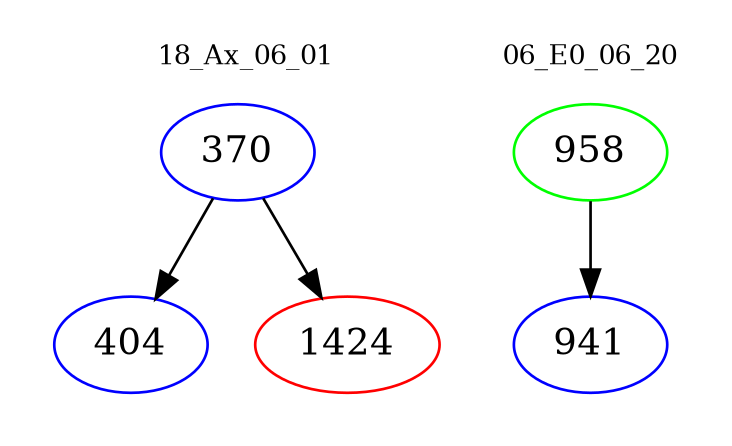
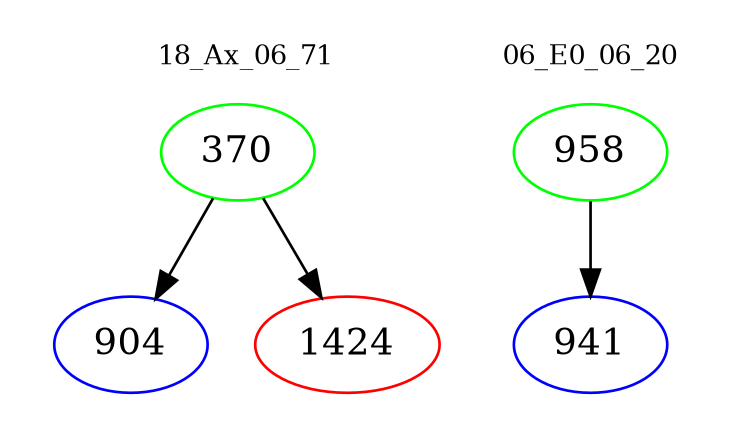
(246, 57) -> (246, 57)
(238, 152) -> (238, 152)
(131, 345) -> (131, 345)
